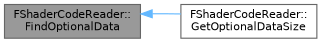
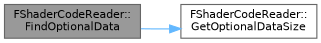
(167, 14) -> (155, 29)
